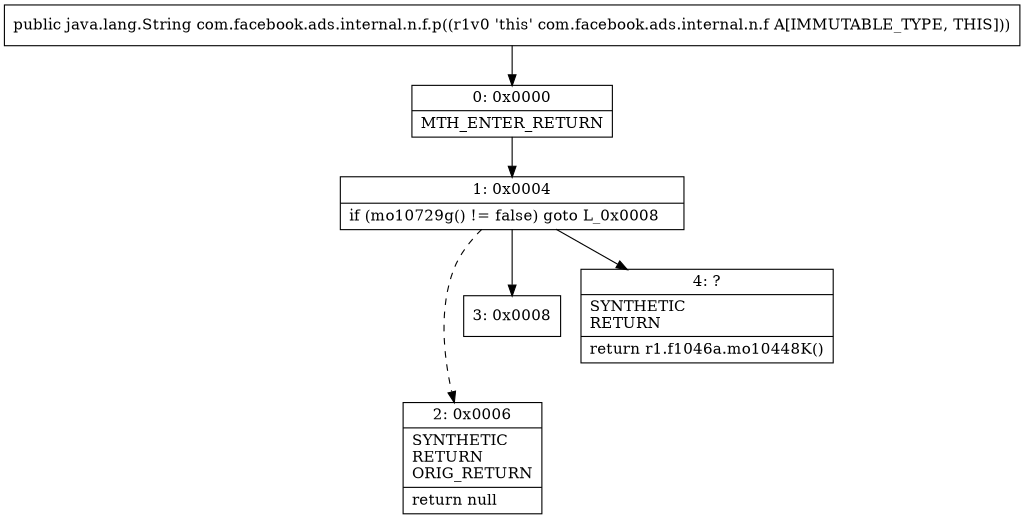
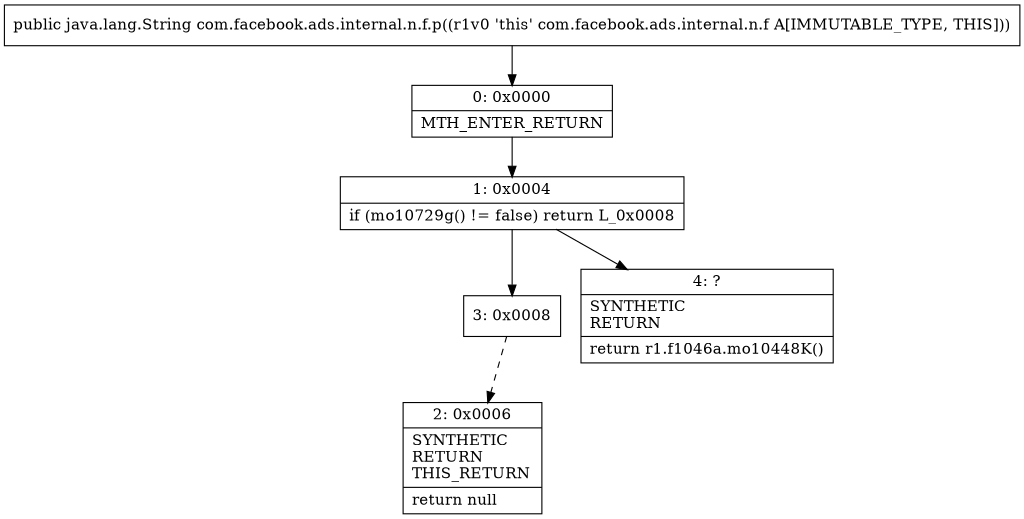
(504, 216) -> (512, 216)
(445, 306) -> (499, 364)
(472, 474) -> (471, 474)
